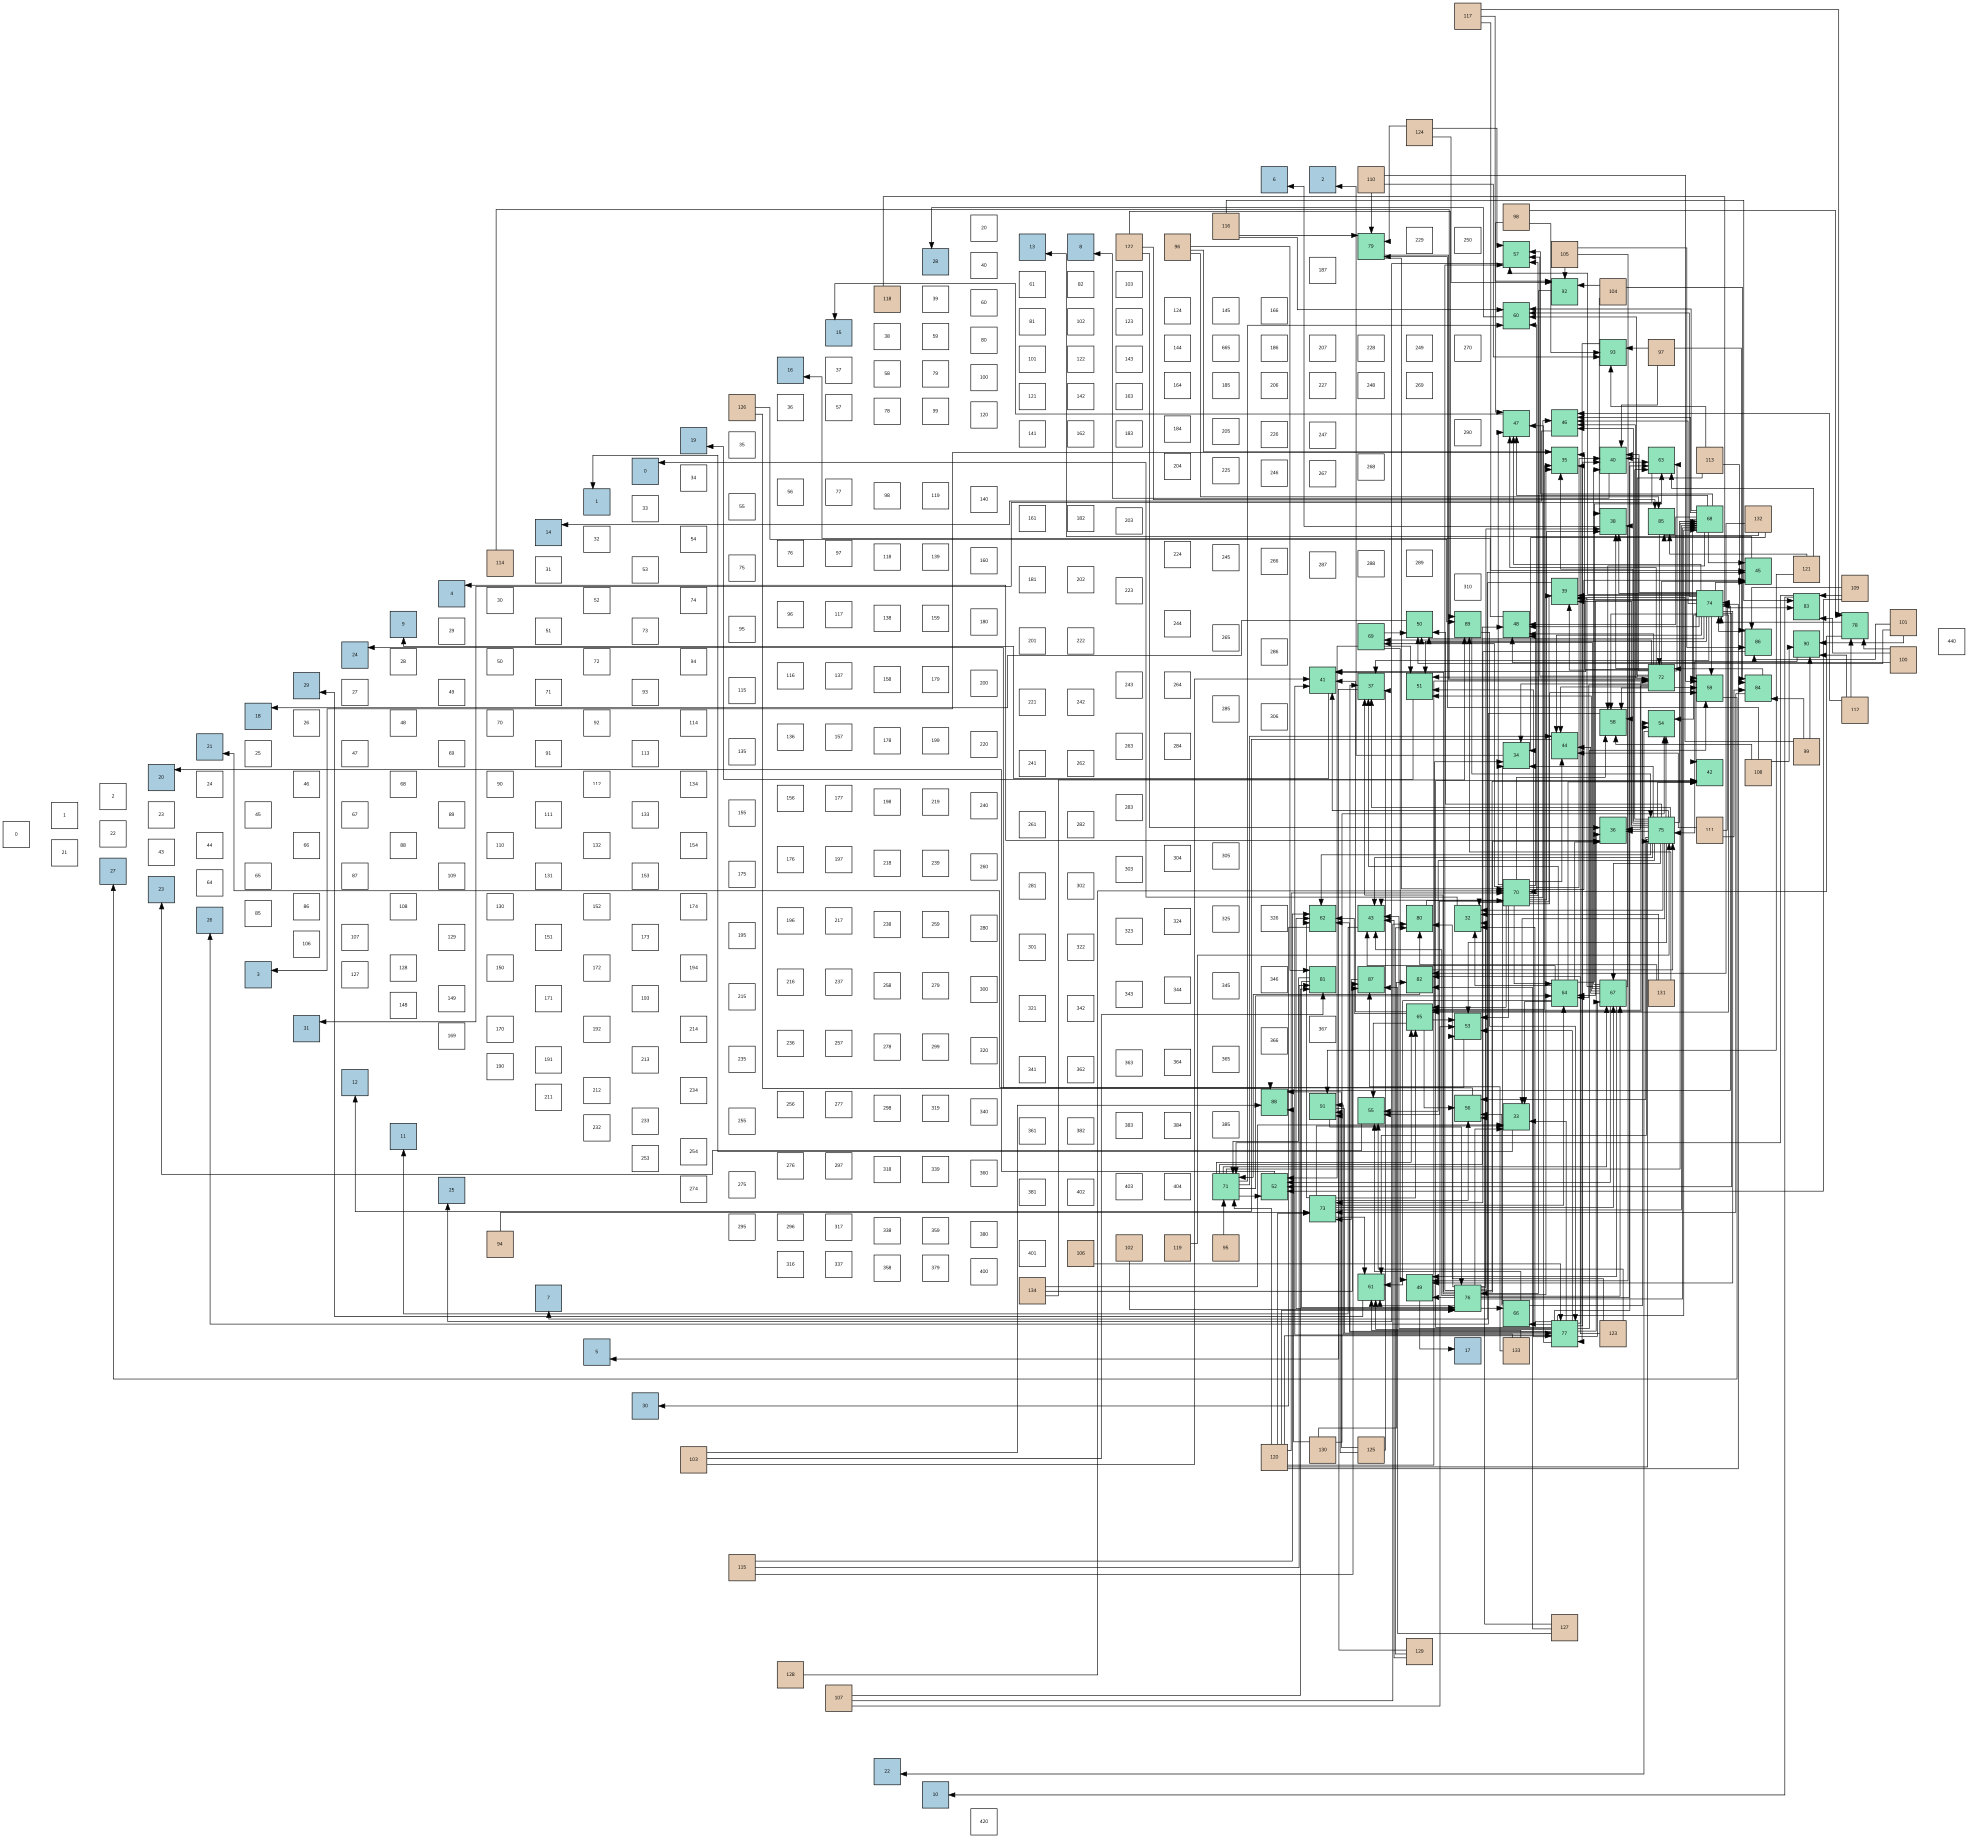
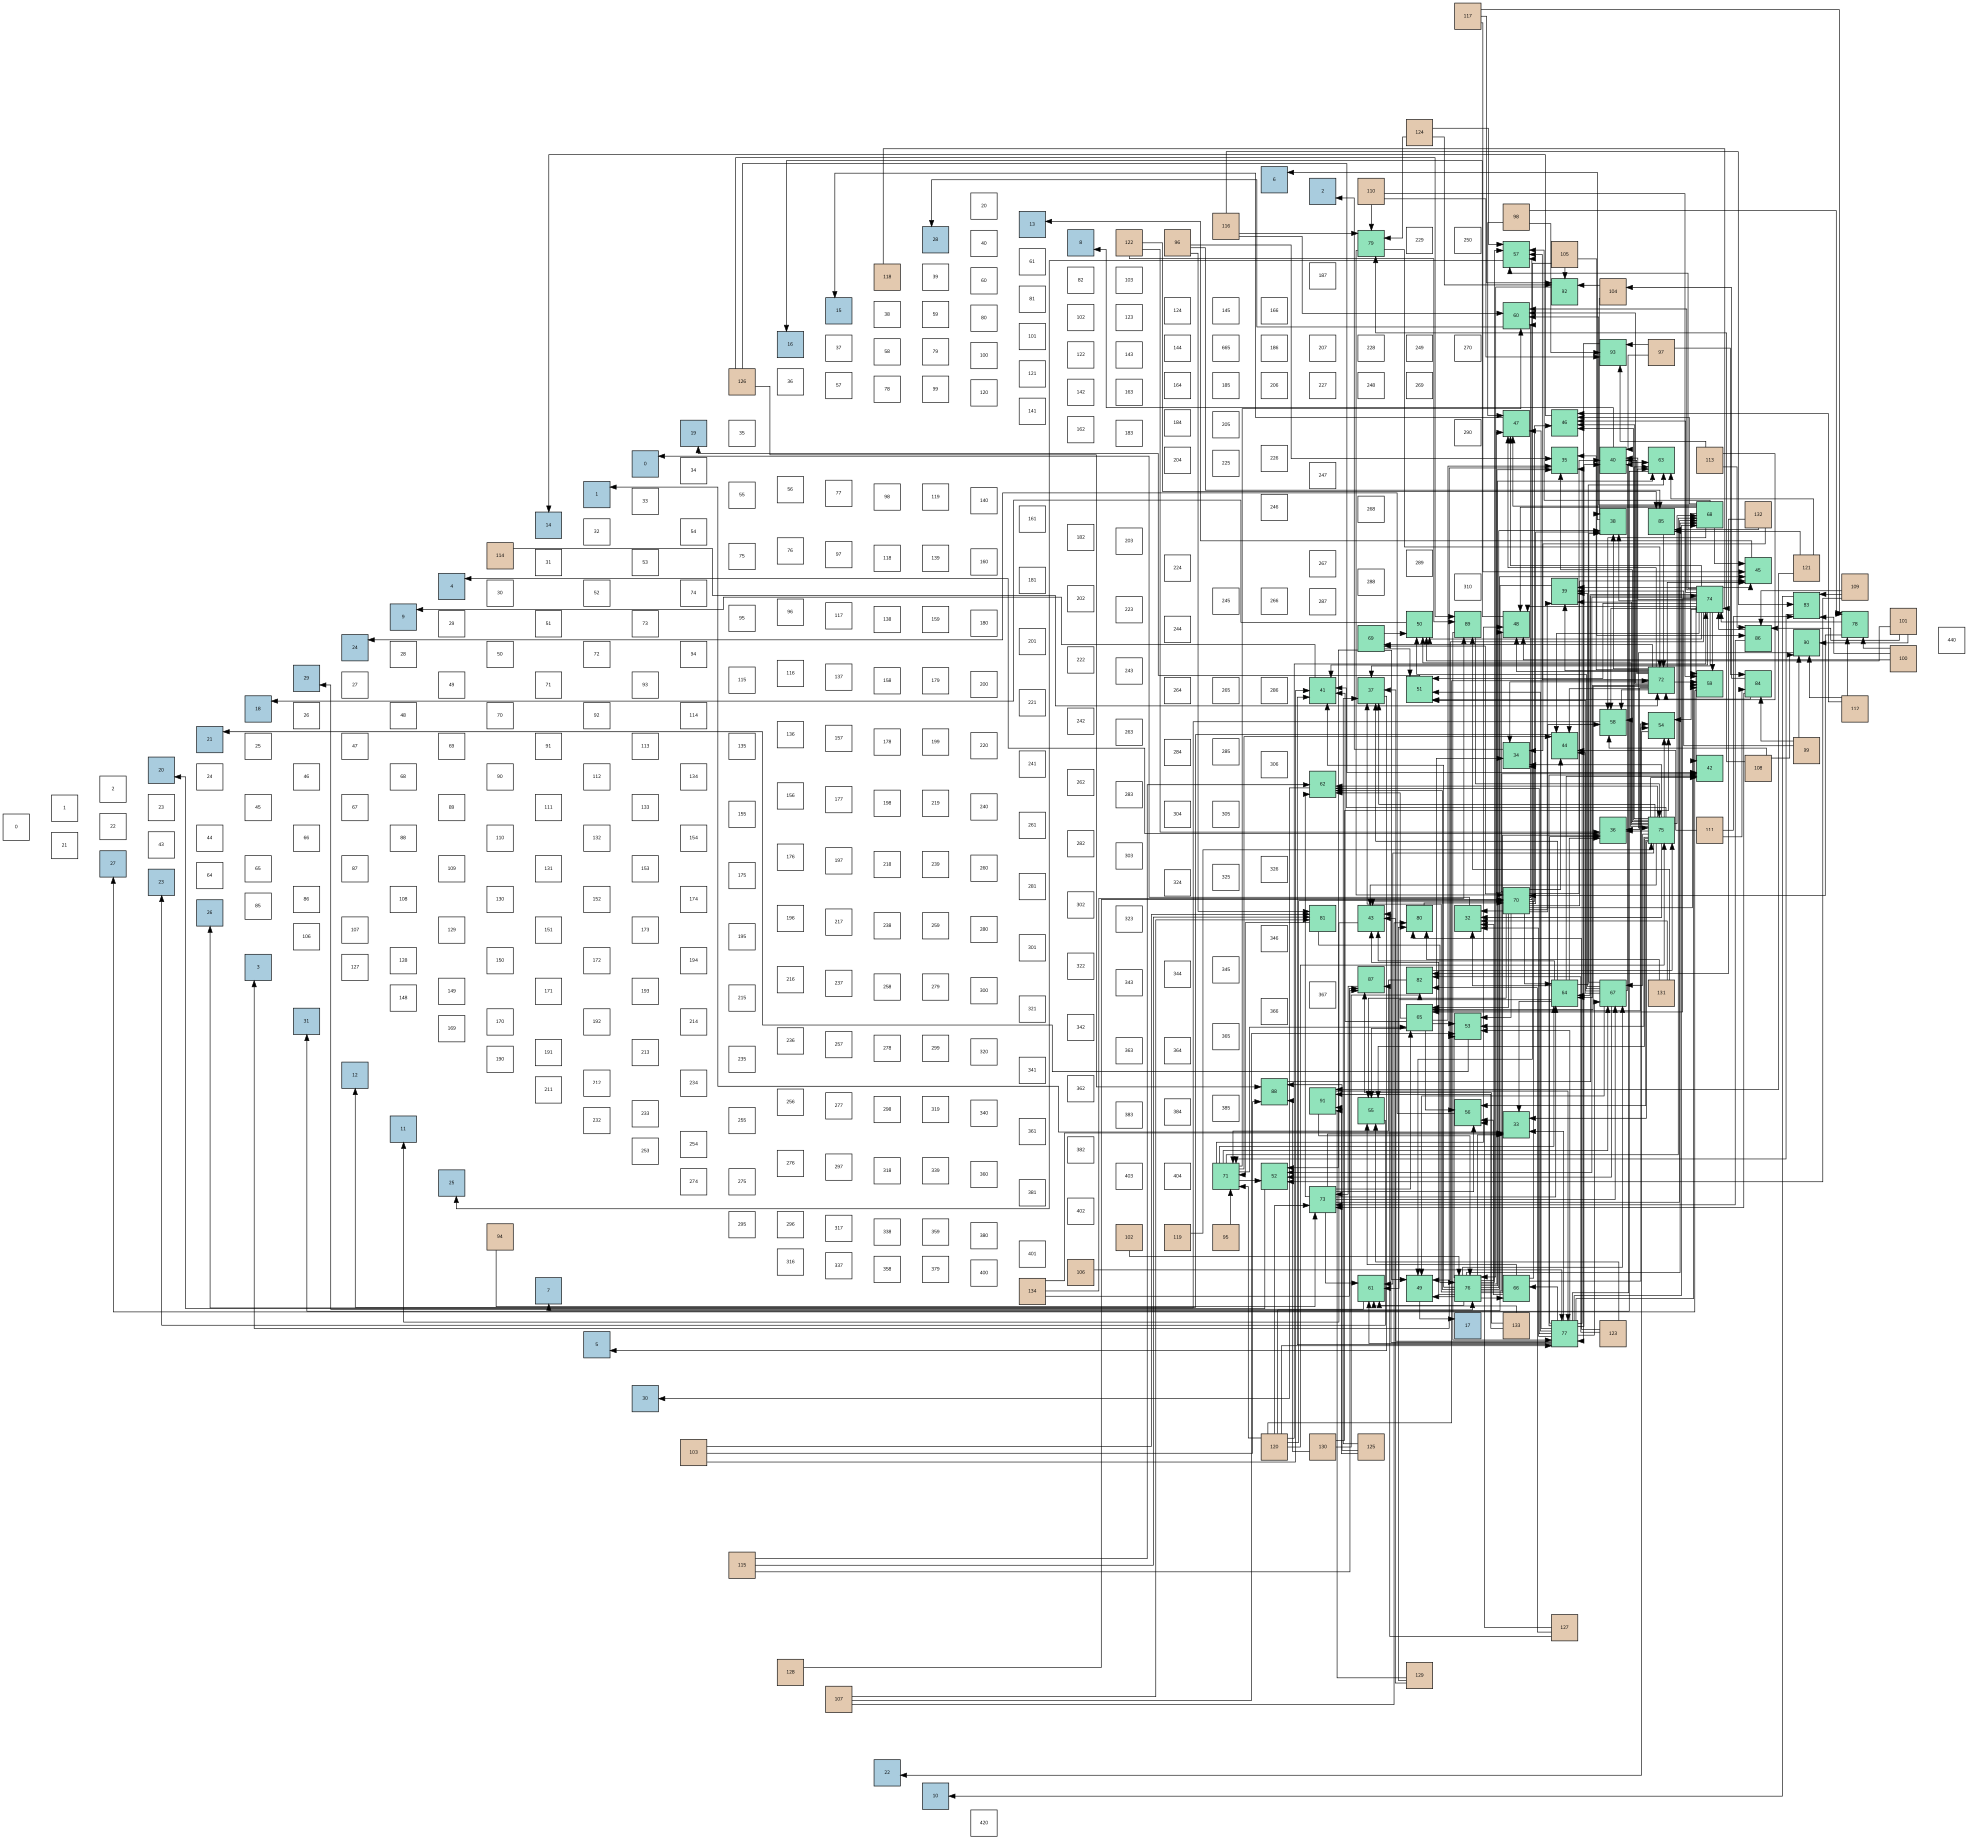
none -> (1347, 191)
(1743, 425) -> (1732, 339)
